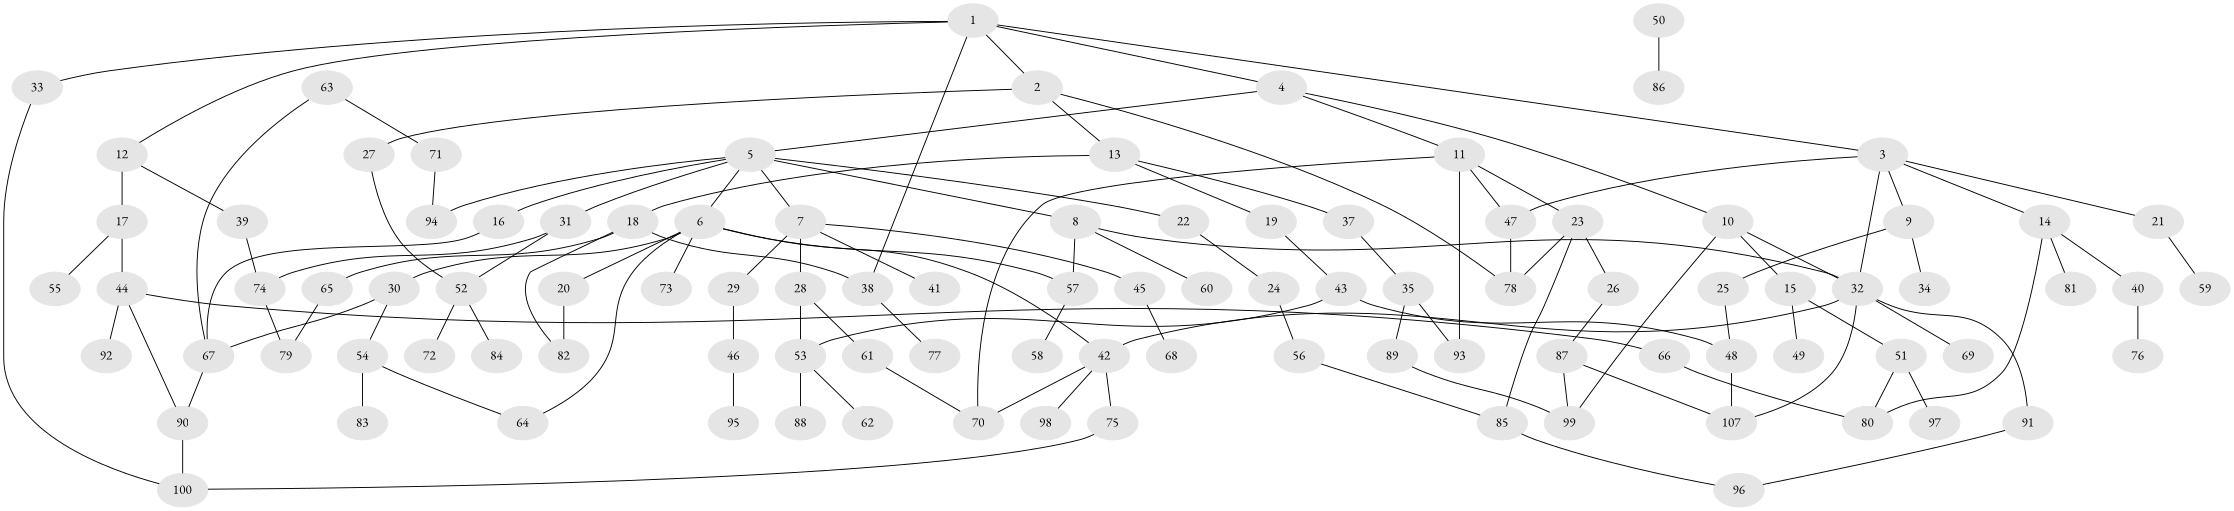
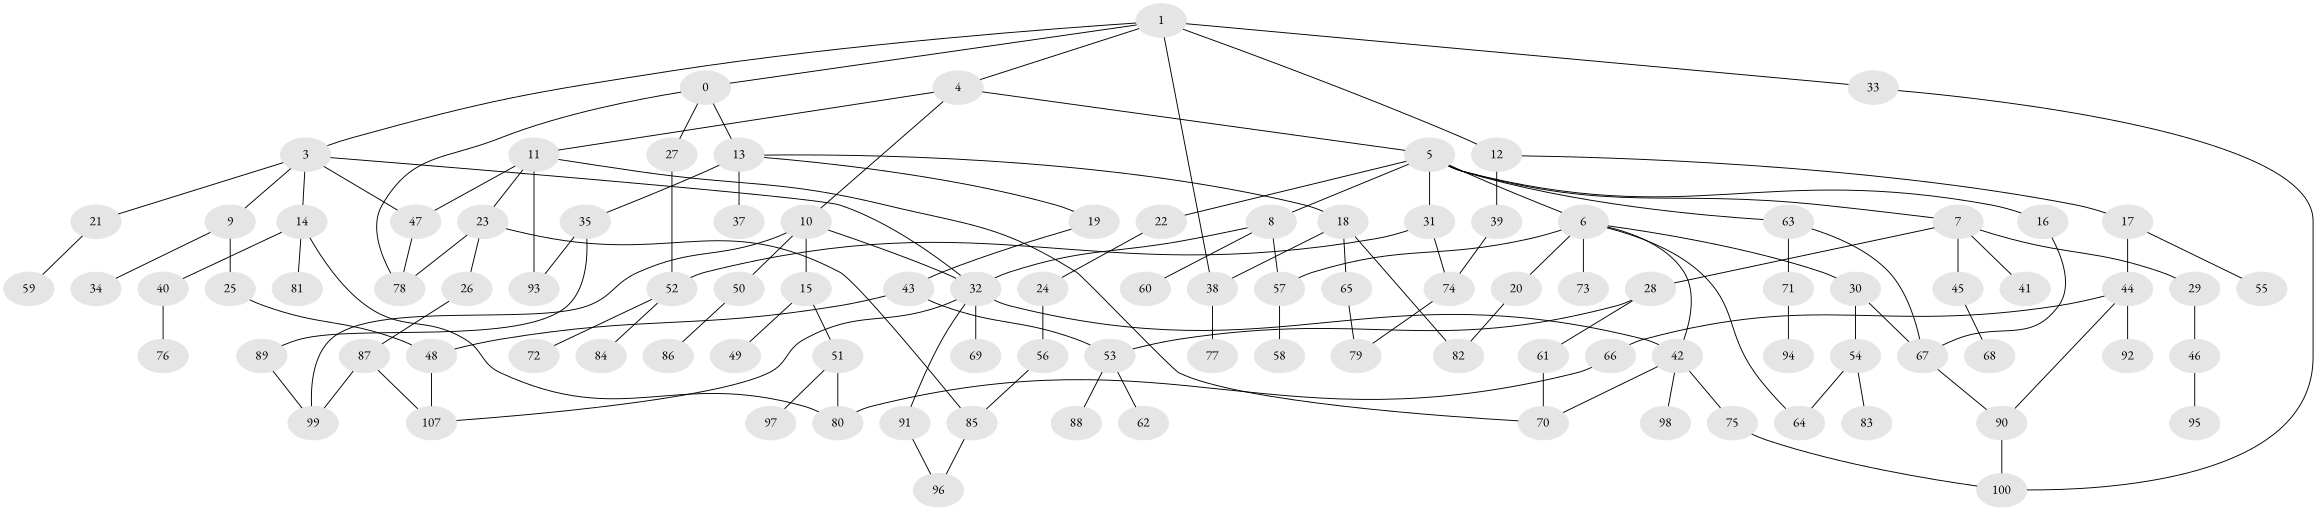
(1037, 88) -> (705, 88)
(586, 176) -> (1604, 202)
none -> (773, 255)
(1378, 255) -> (658, 192)
